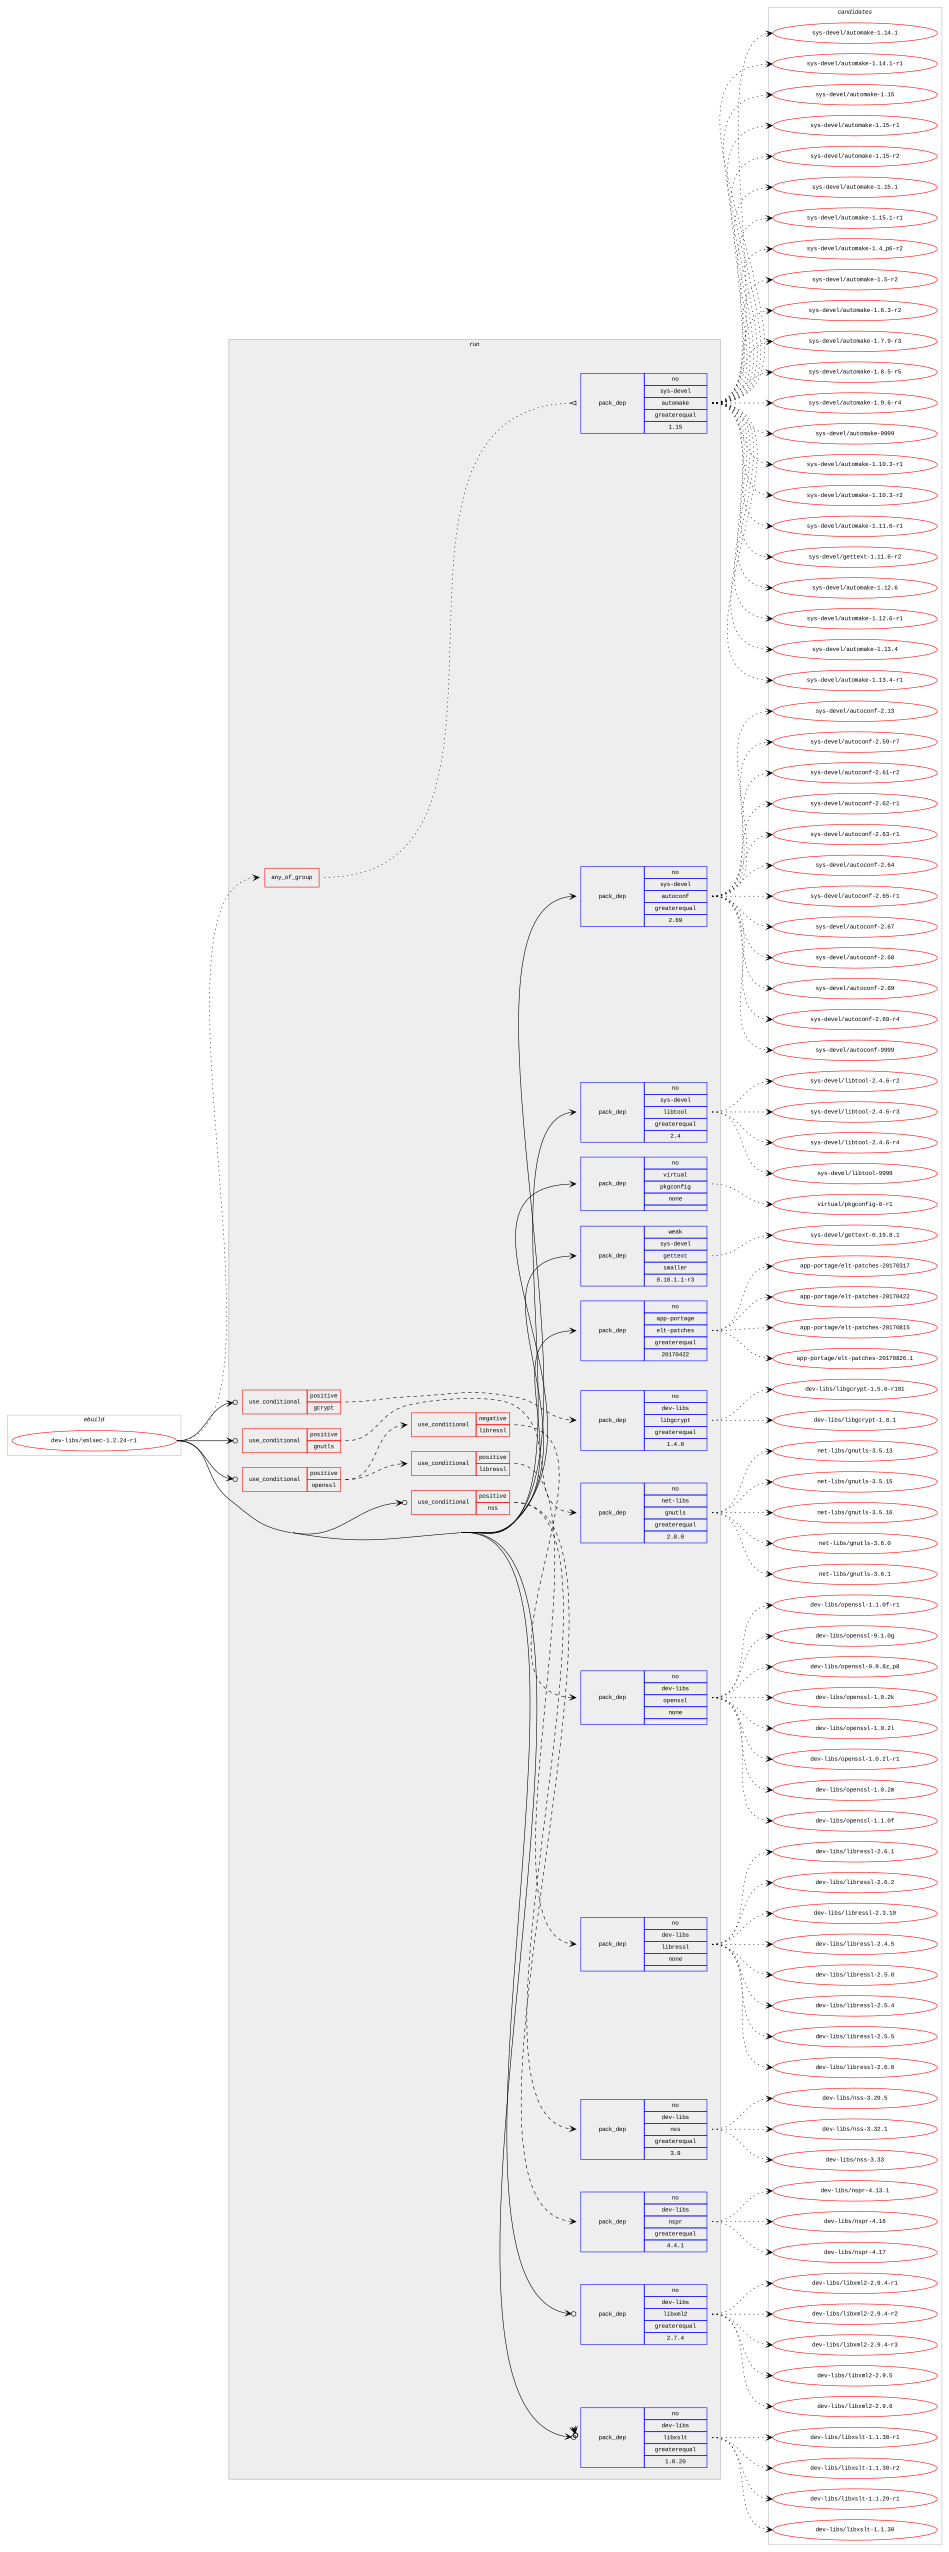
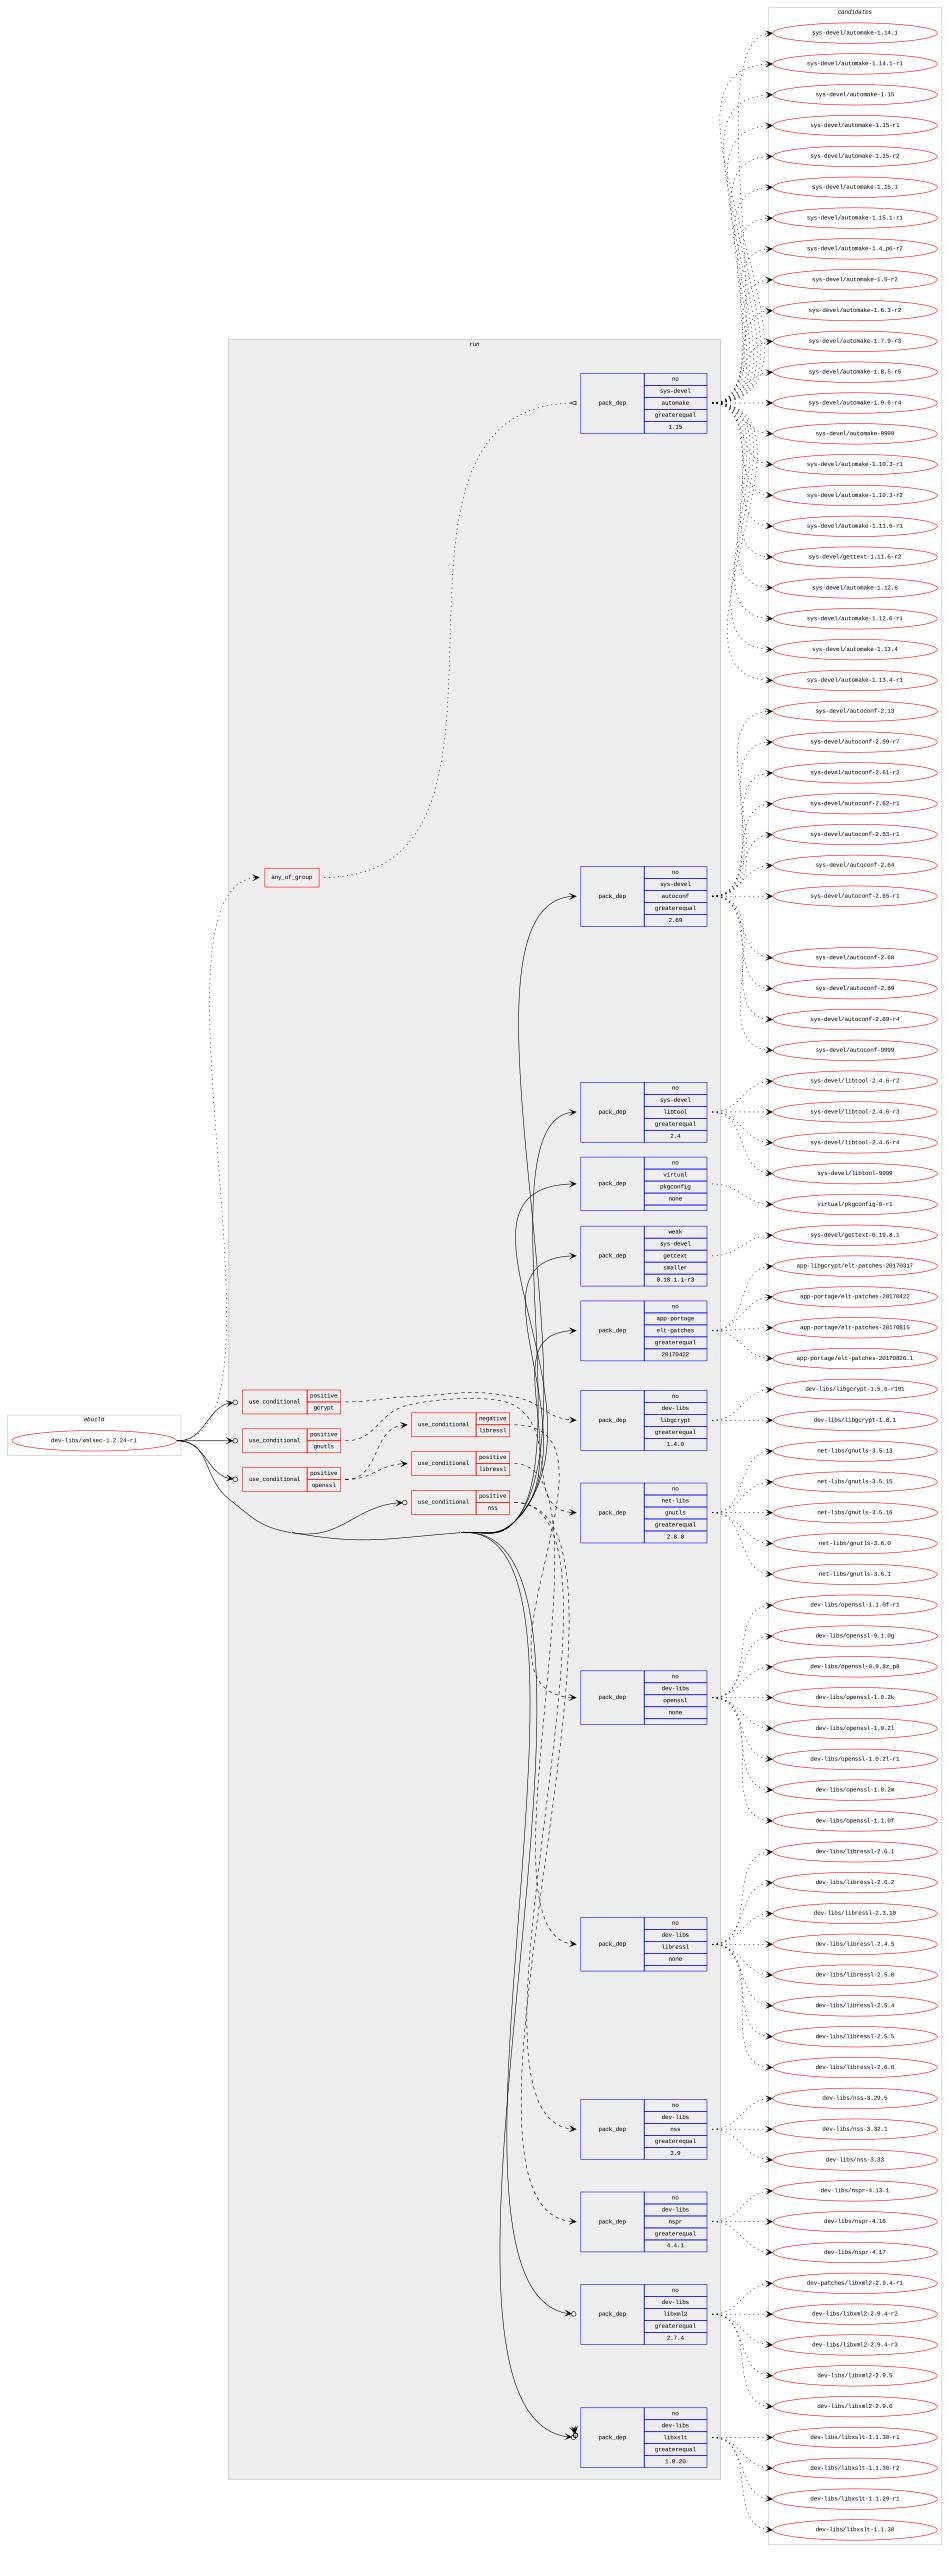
(855, 927) -> none
(855, 1266) -> (855, 1266)
(855, 2283) -> (855, 2283)
